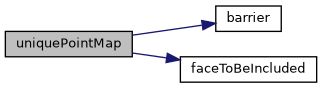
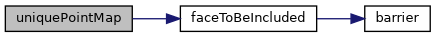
(167, 30) -> (334, 19)
